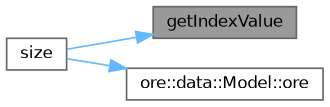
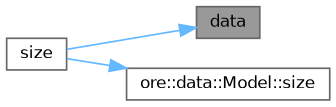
(225, 22) -> (228, 22)
(225, 84) -> (228, 84)
